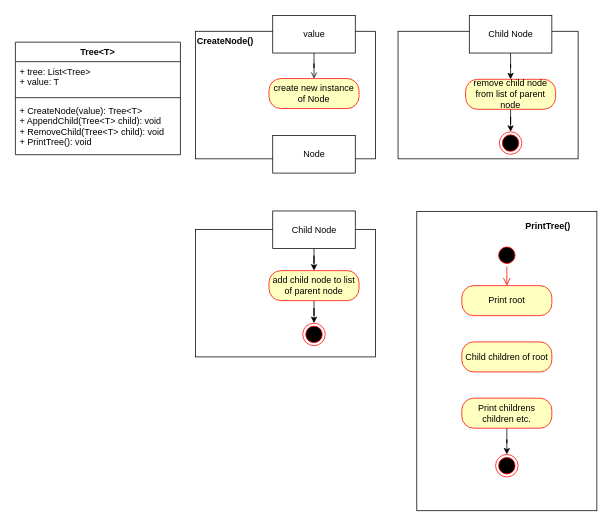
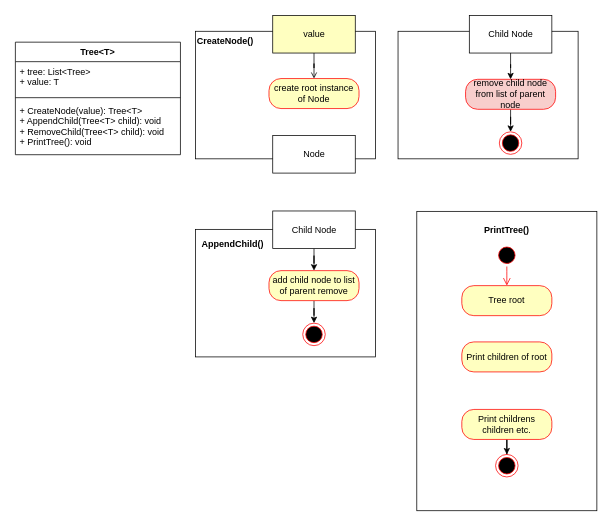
(314, 34) -> (314, 34)
(314, 93) -> (314, 93)
(510, 94) -> (510, 94)
(548, 226) -> (507, 230)
none -> (233, 244)
(314, 285) -> (314, 285)
(507, 300) -> (507, 300)
(507, 357) -> (507, 357)
(507, 413) -> (507, 424)
